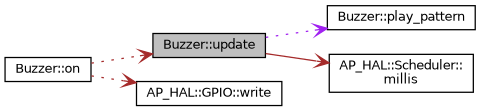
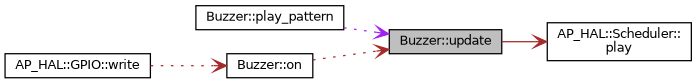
(290, 34) -> (360, 30)
(401, 73) -> (619, 42)
(107, 78) -> (182, 66)
